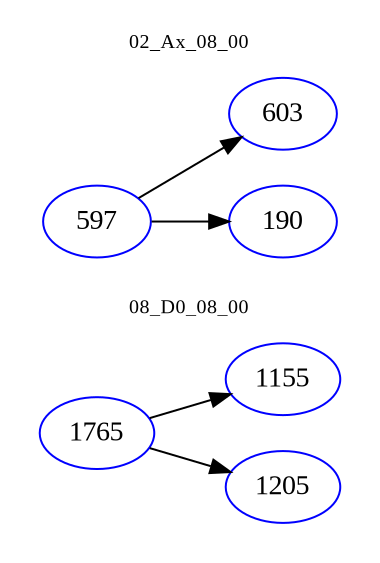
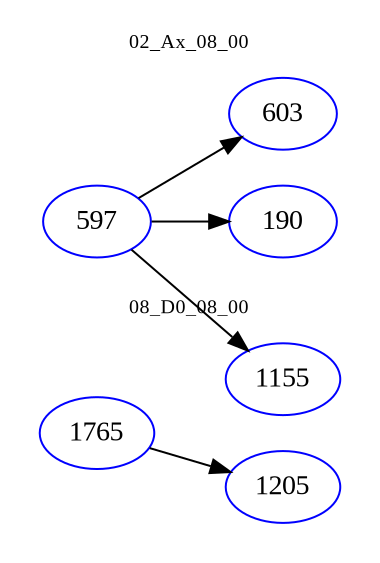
(180, 409) -> (192, 302)
